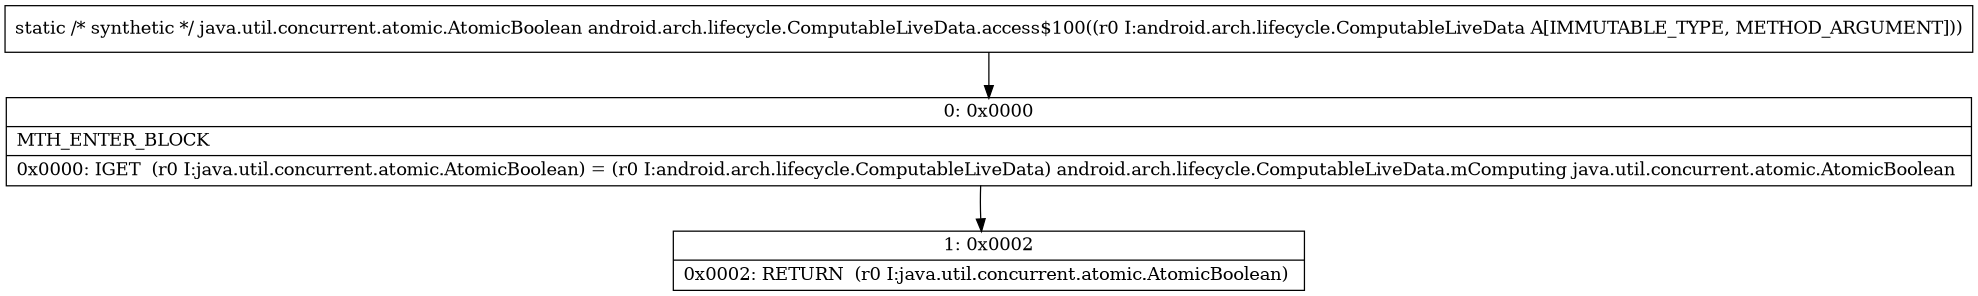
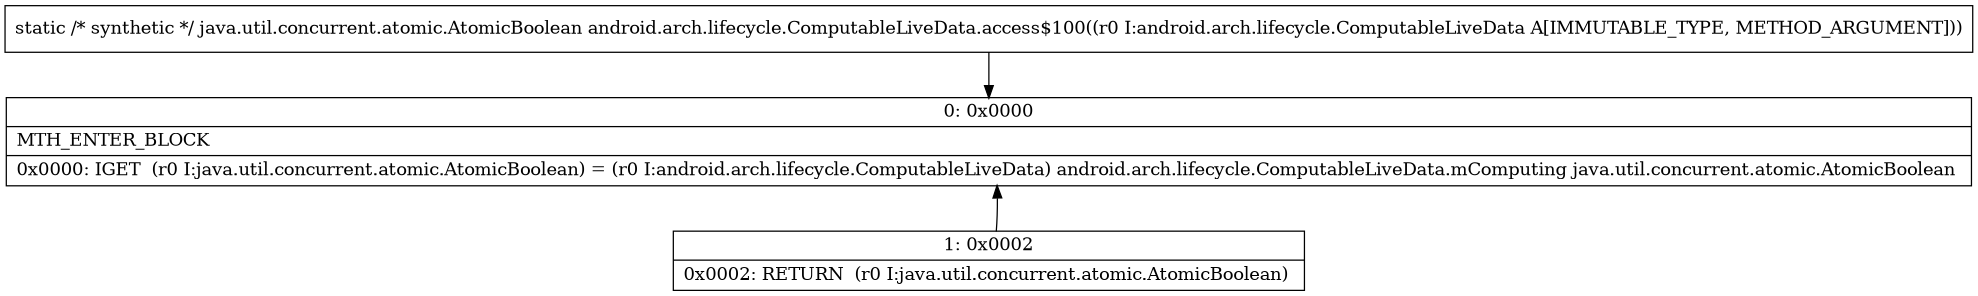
(980, 202) -> (997, 215)
